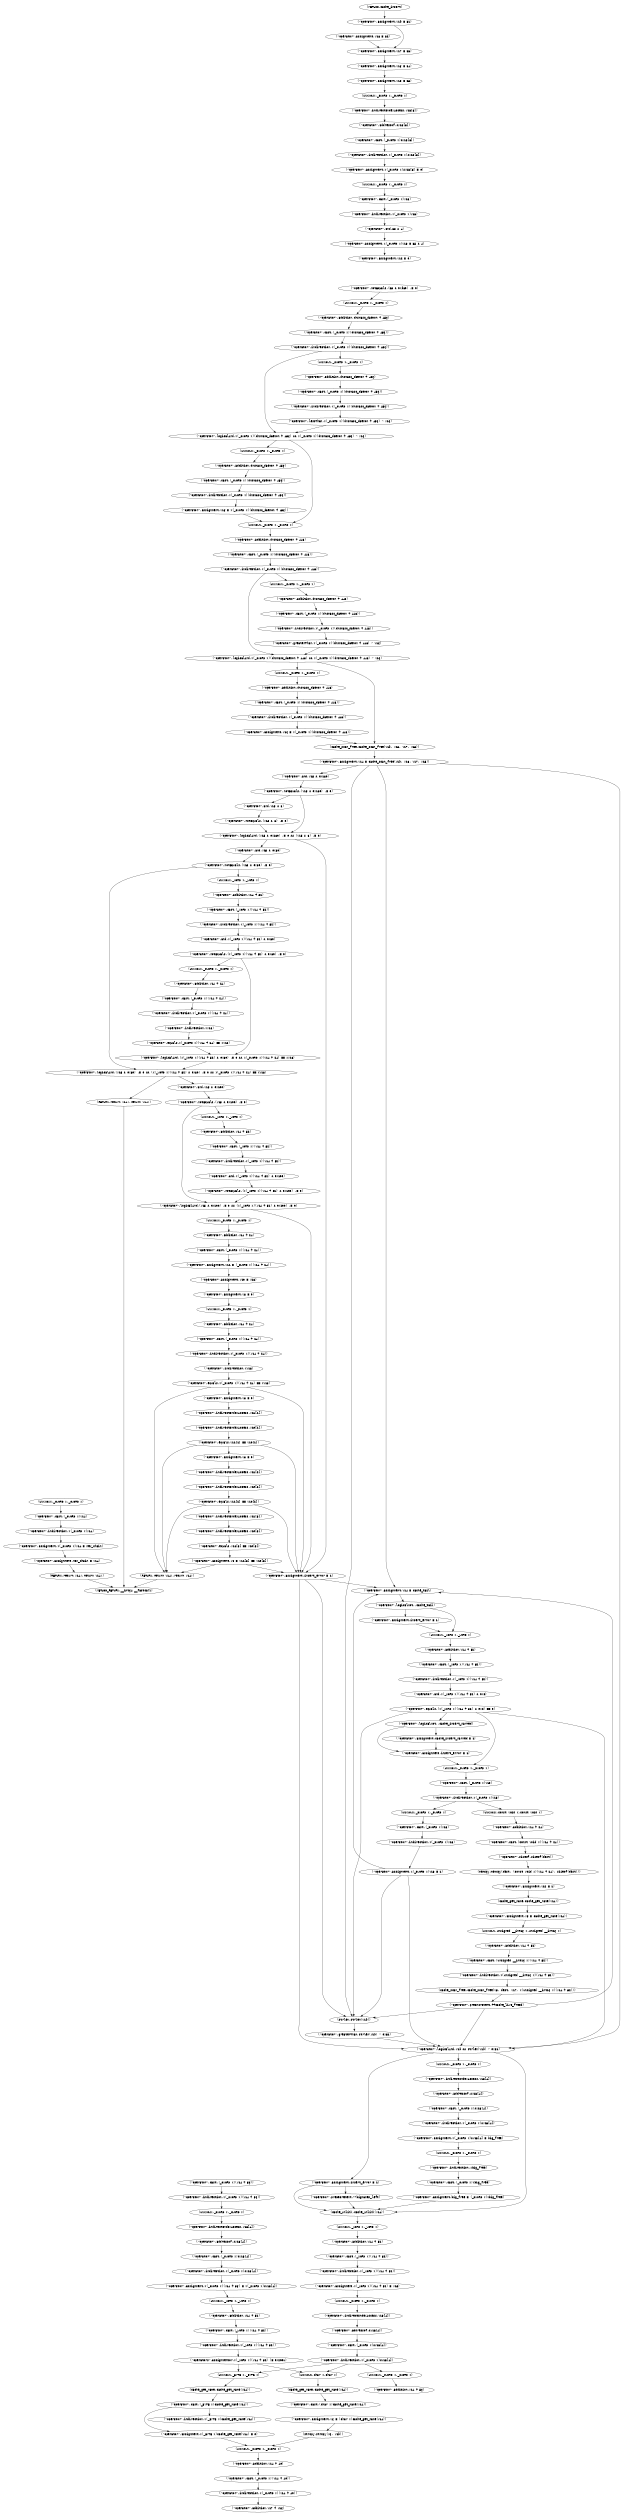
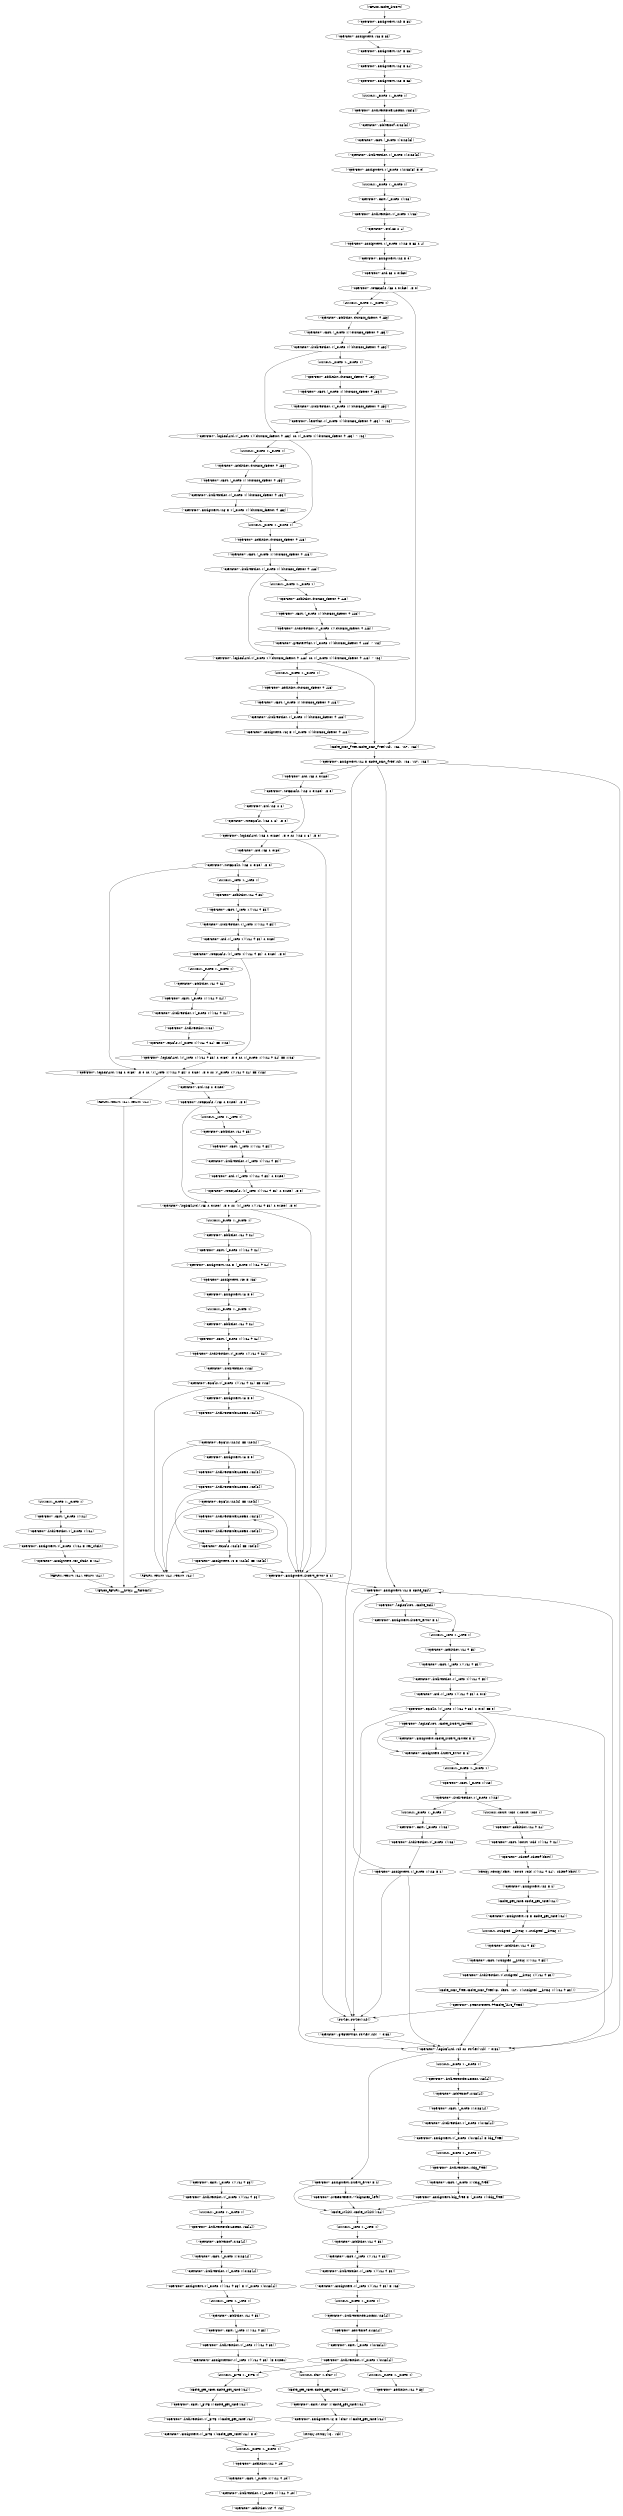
(404, 36) -> (375, 29)
none -> (385, 274)
none -> (415, 519)
(229, 1428) -> none
(229, 1494) -> (175, 1515)
(229, 1508) -> (278, 1531)
(526, 2181) -> none
none -> (333, 2411)
(145, 2417) -> (209, 2426)
(258, 2485) -> none
